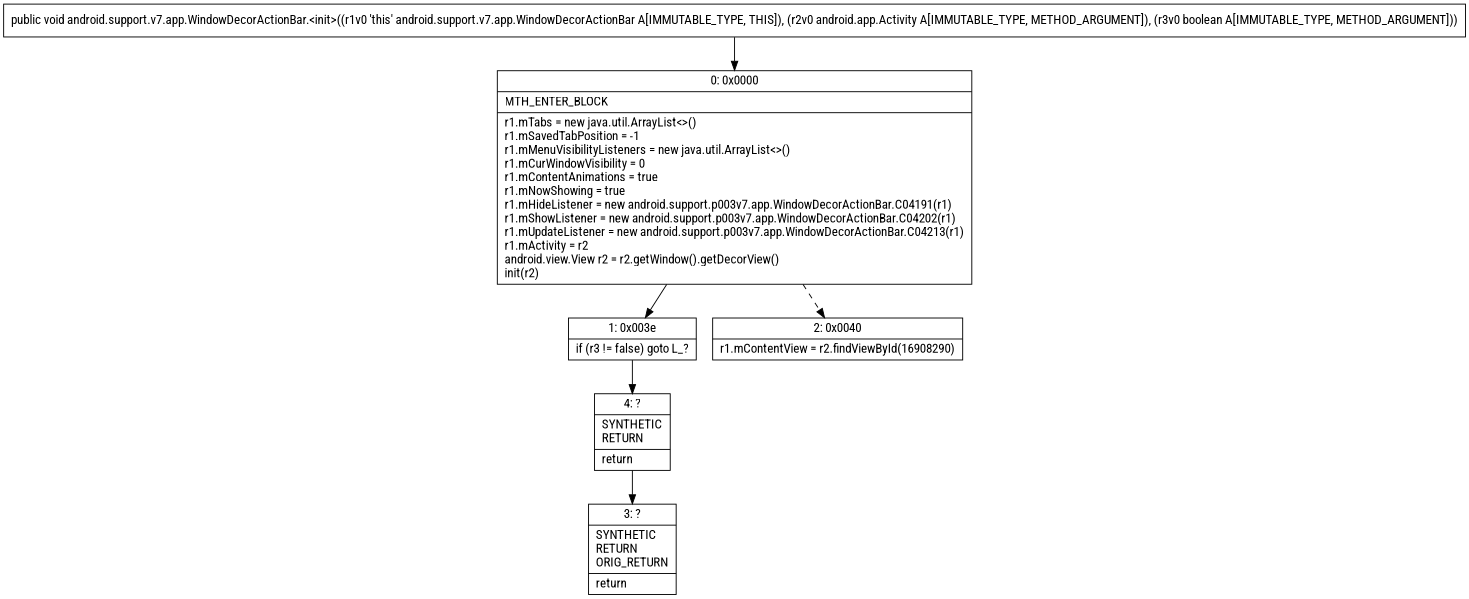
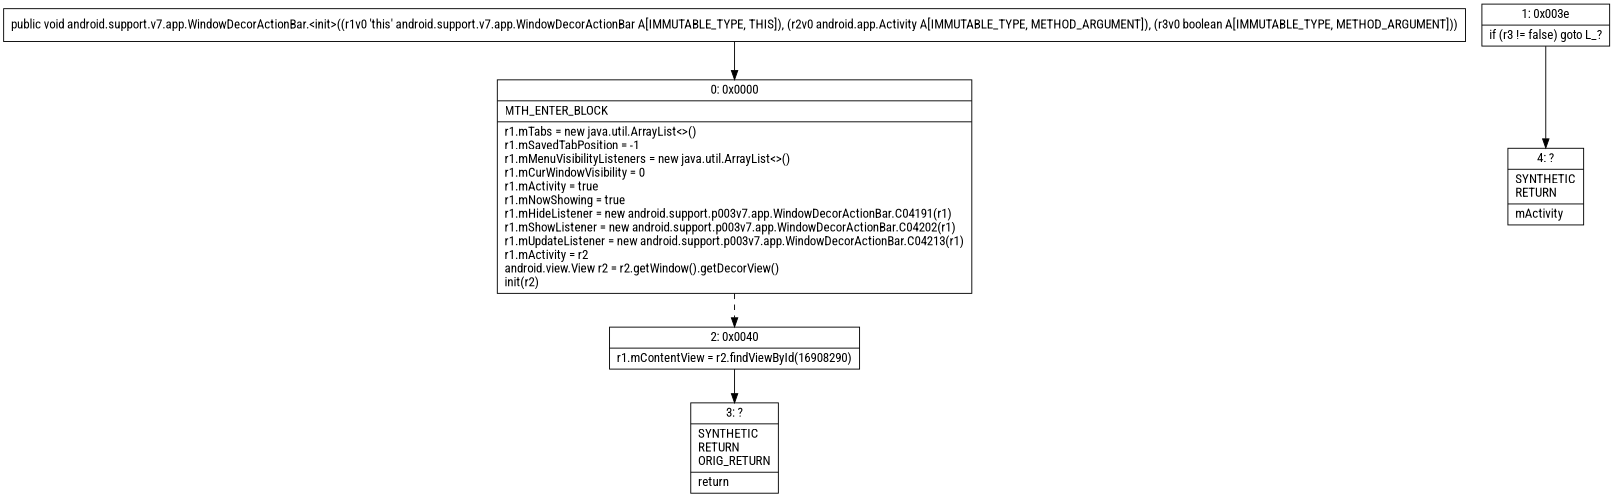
(582, 177) -> (552, 187)
(659, 297) -> none
(617, 459) -> (1539, 214)
(632, 483) -> (735, 381)
